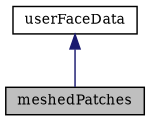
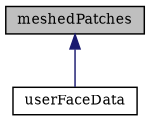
(75, 68) -> (75, 68)
